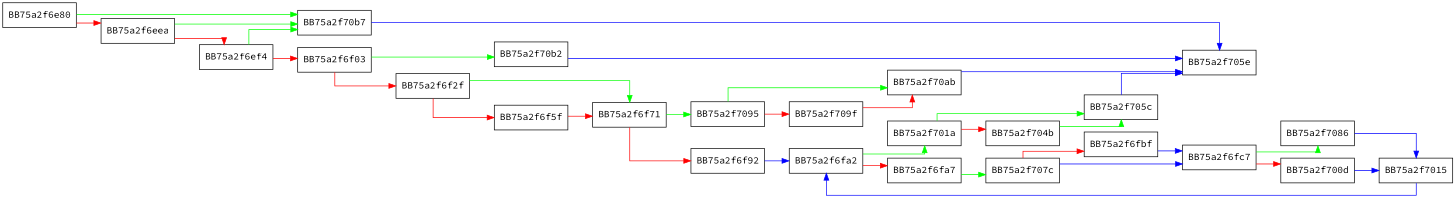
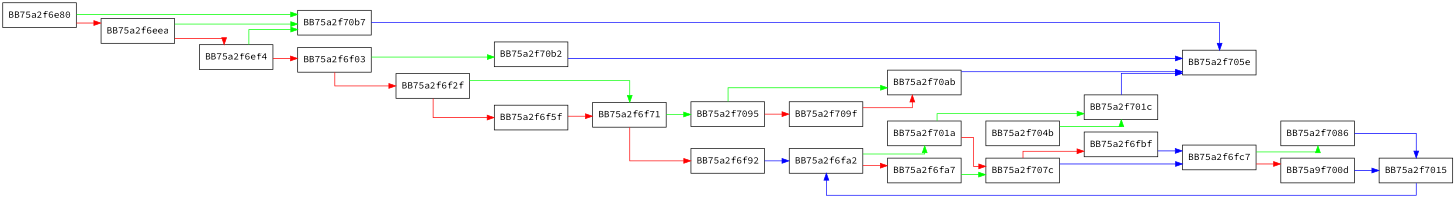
(1121, 107) -> (1121, 107)
(970, 129) -> (974, 148)
(1318, 170) -> (1318, 170)
